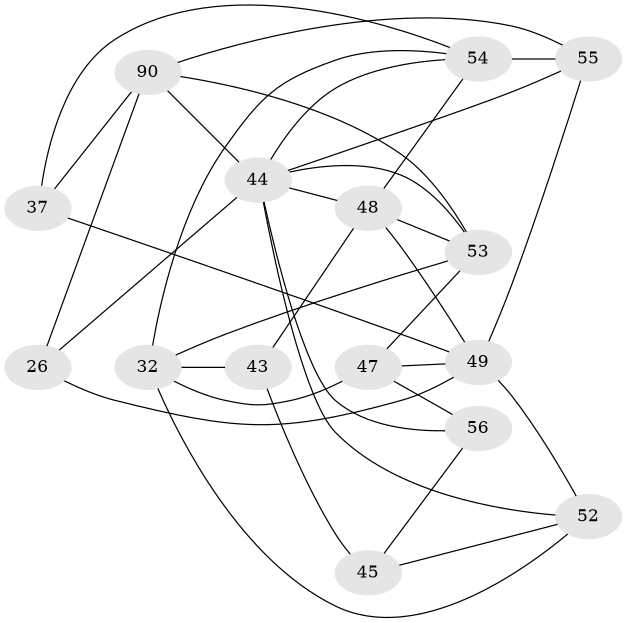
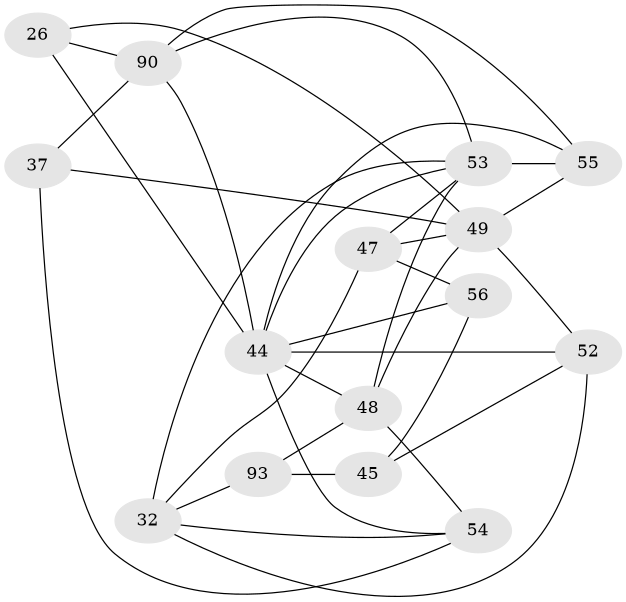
(534, 59) -> (534, 164)
(258, 367) -> (258, 474)
